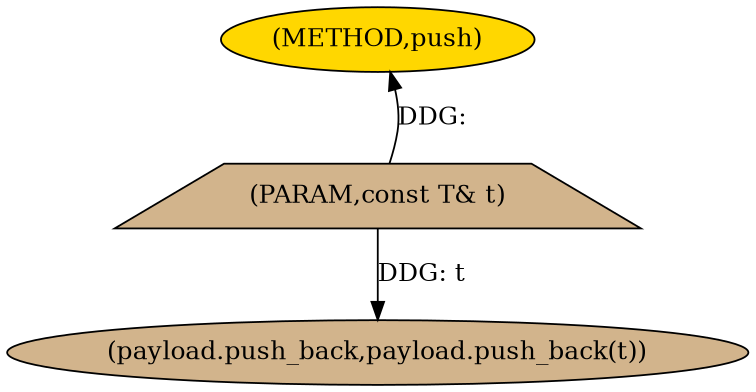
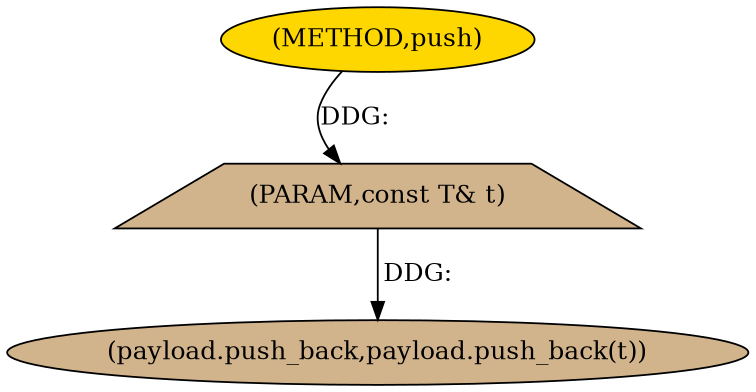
(398, 127) -> (319, 108)
(422, 274) -> (422, 274)
